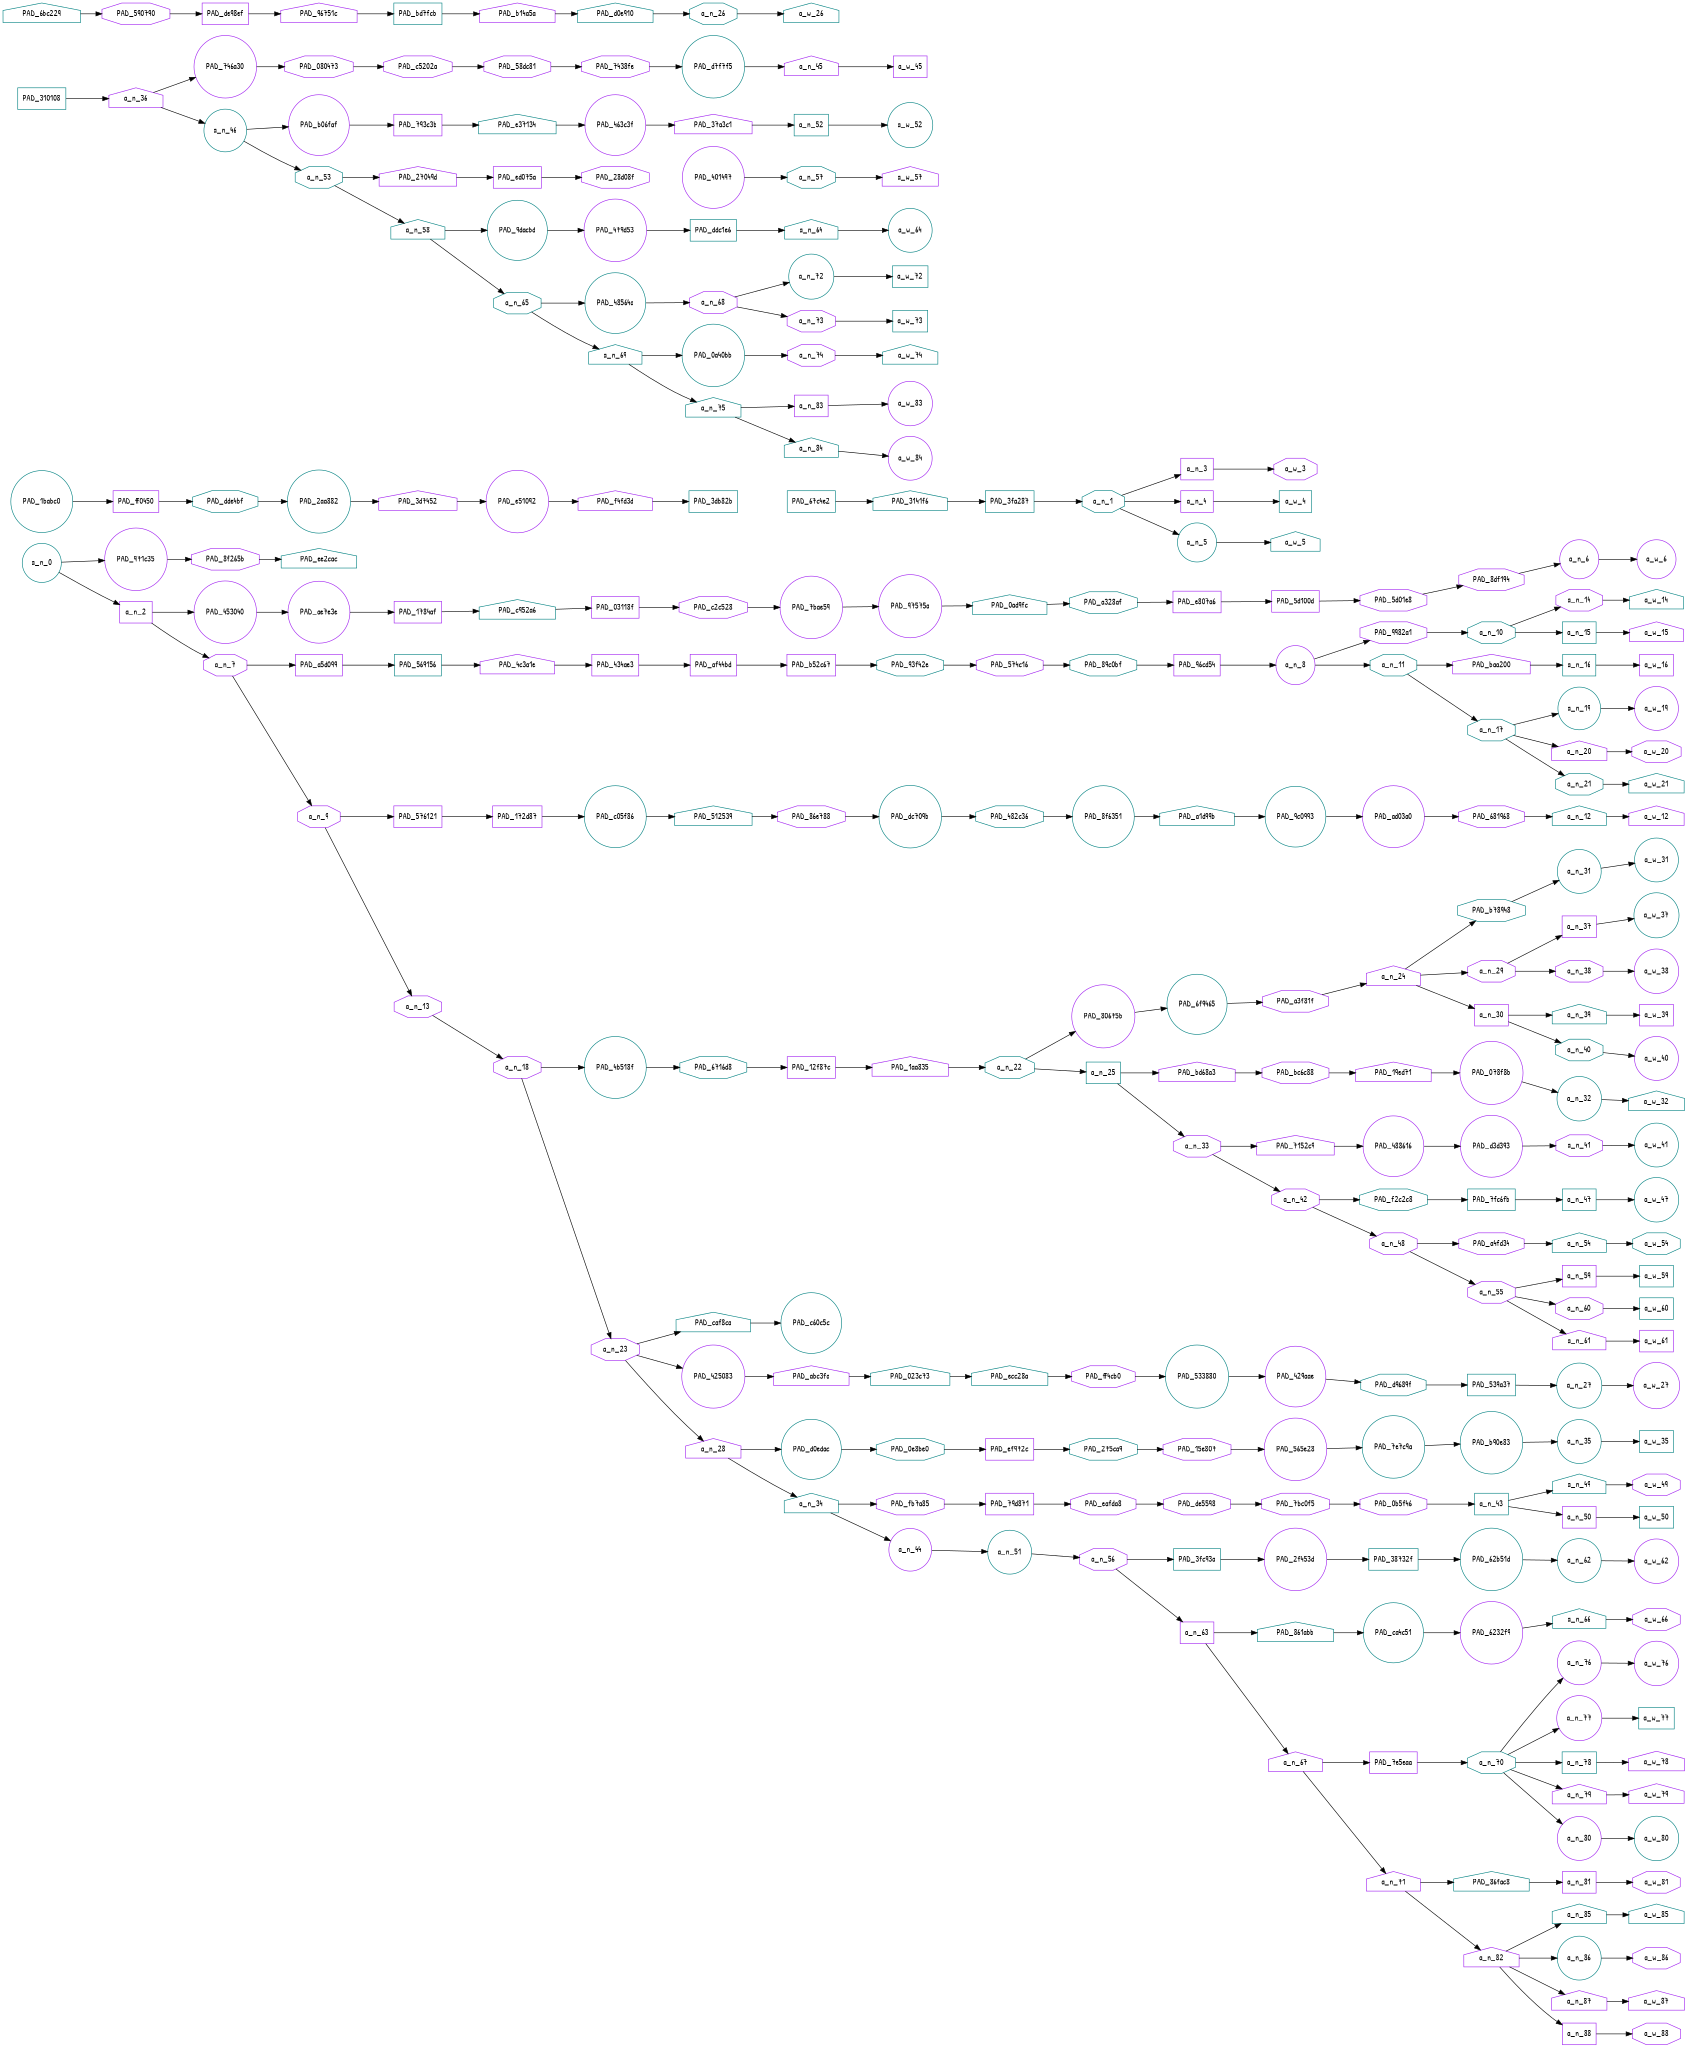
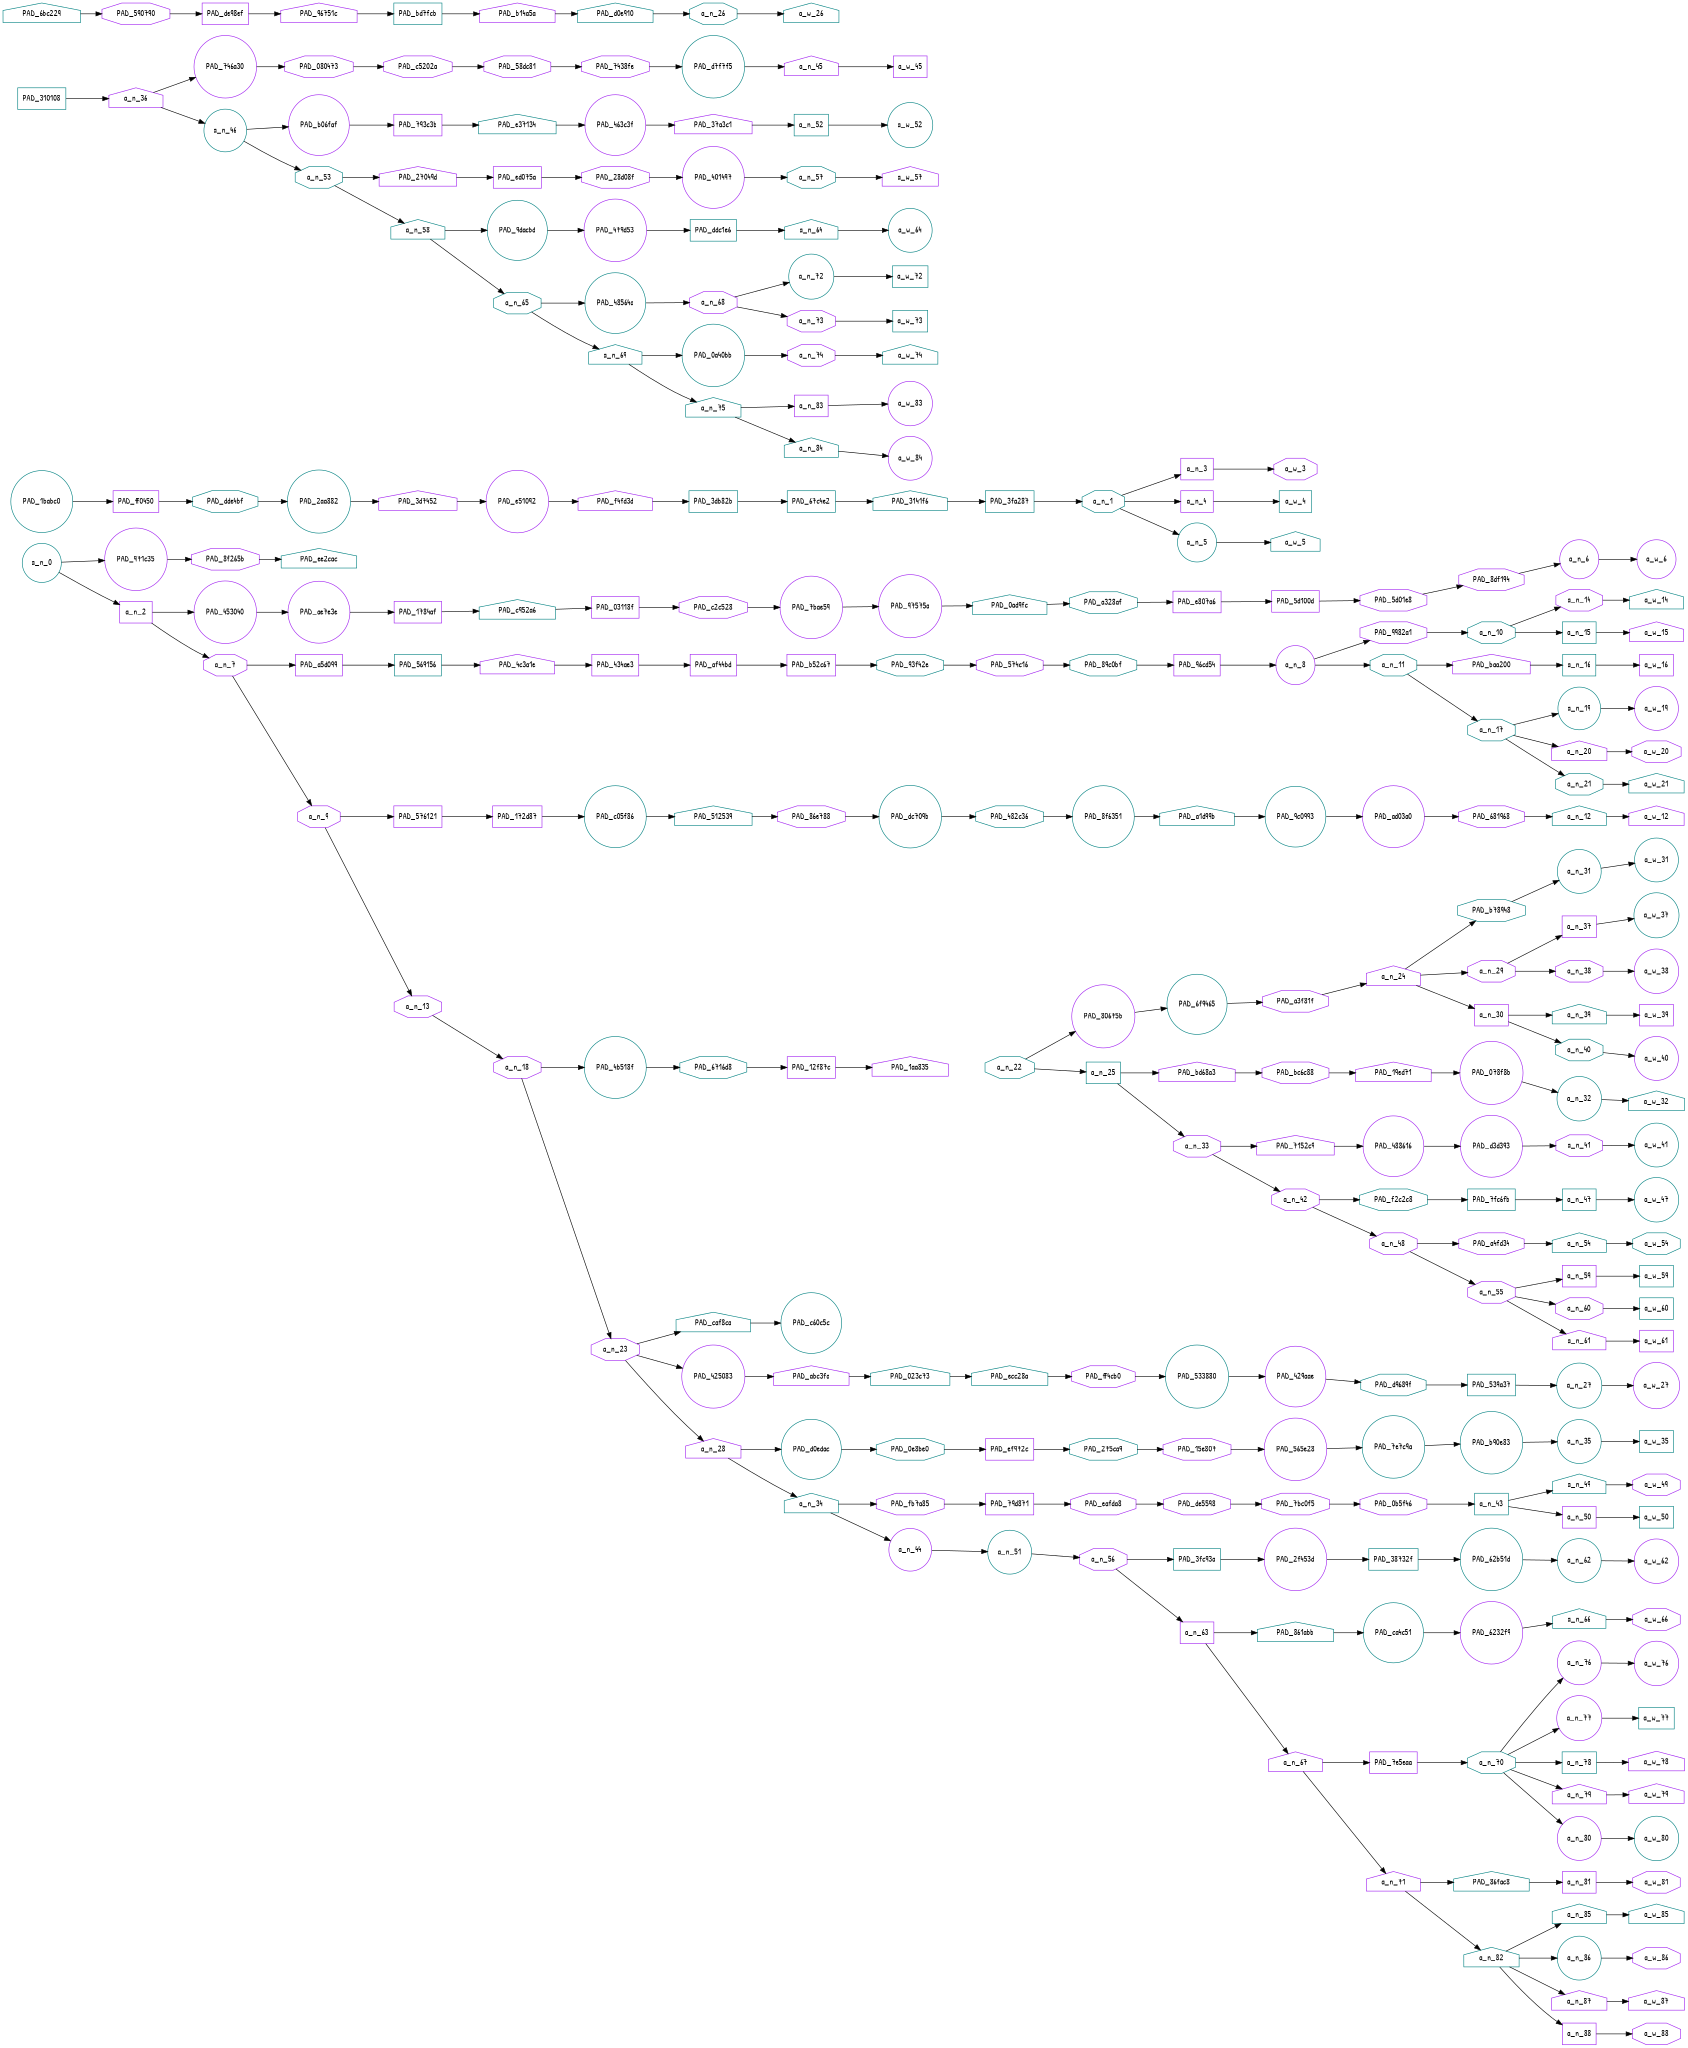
none -> (663, 177)
none -> (759, 502)
(964, 1067) -> none
(1491, 1958) -> (1491, 1958)
